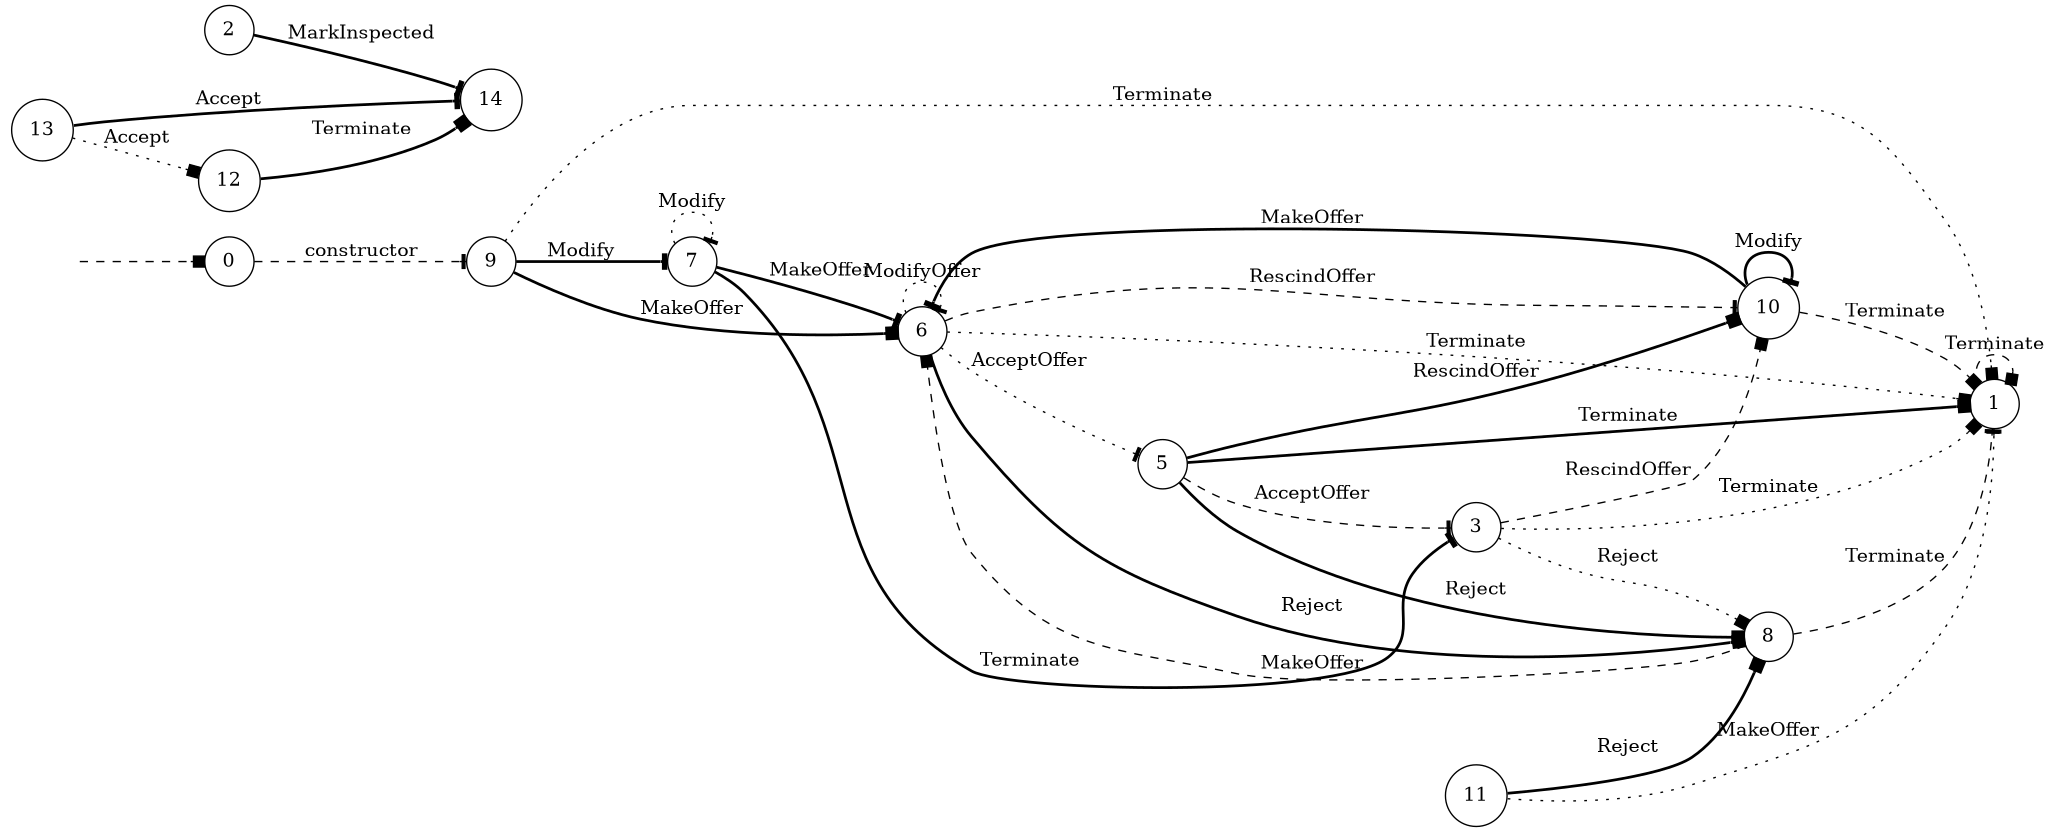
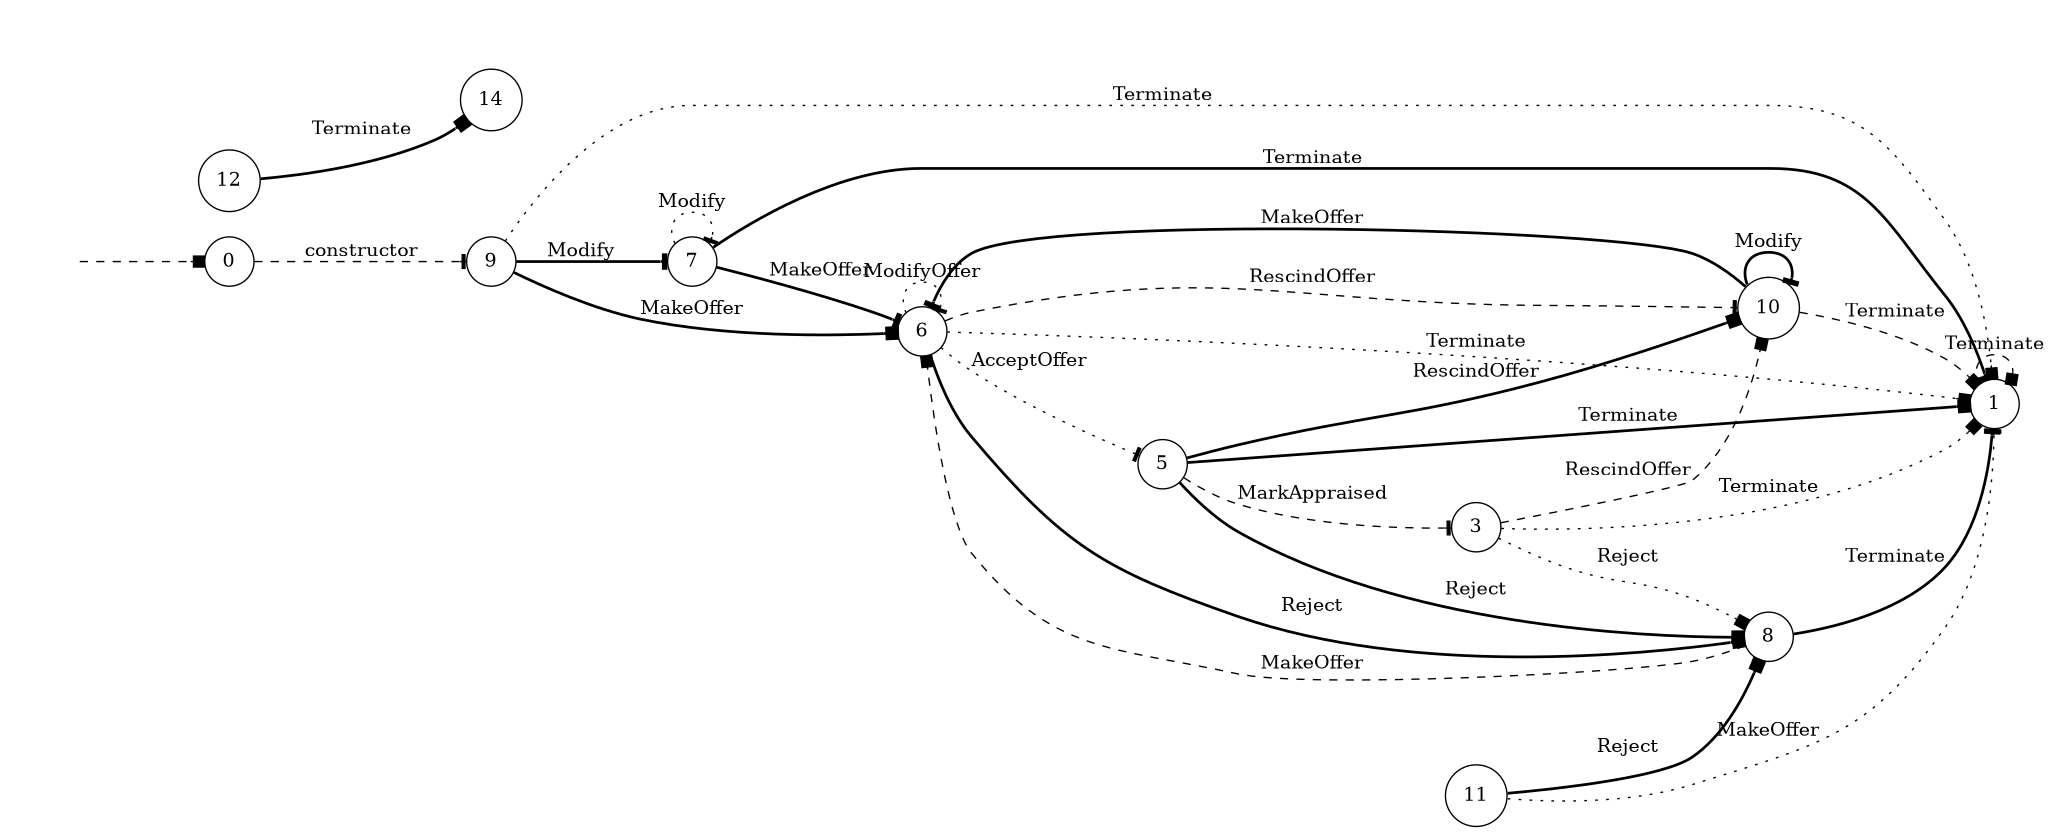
(229, 30) -> none
(42, 130) -> none
(1313, 494) -> (1313, 494)
(1935, 576) -> (1935, 576)
(1006, 679) -> (1391, 168)
